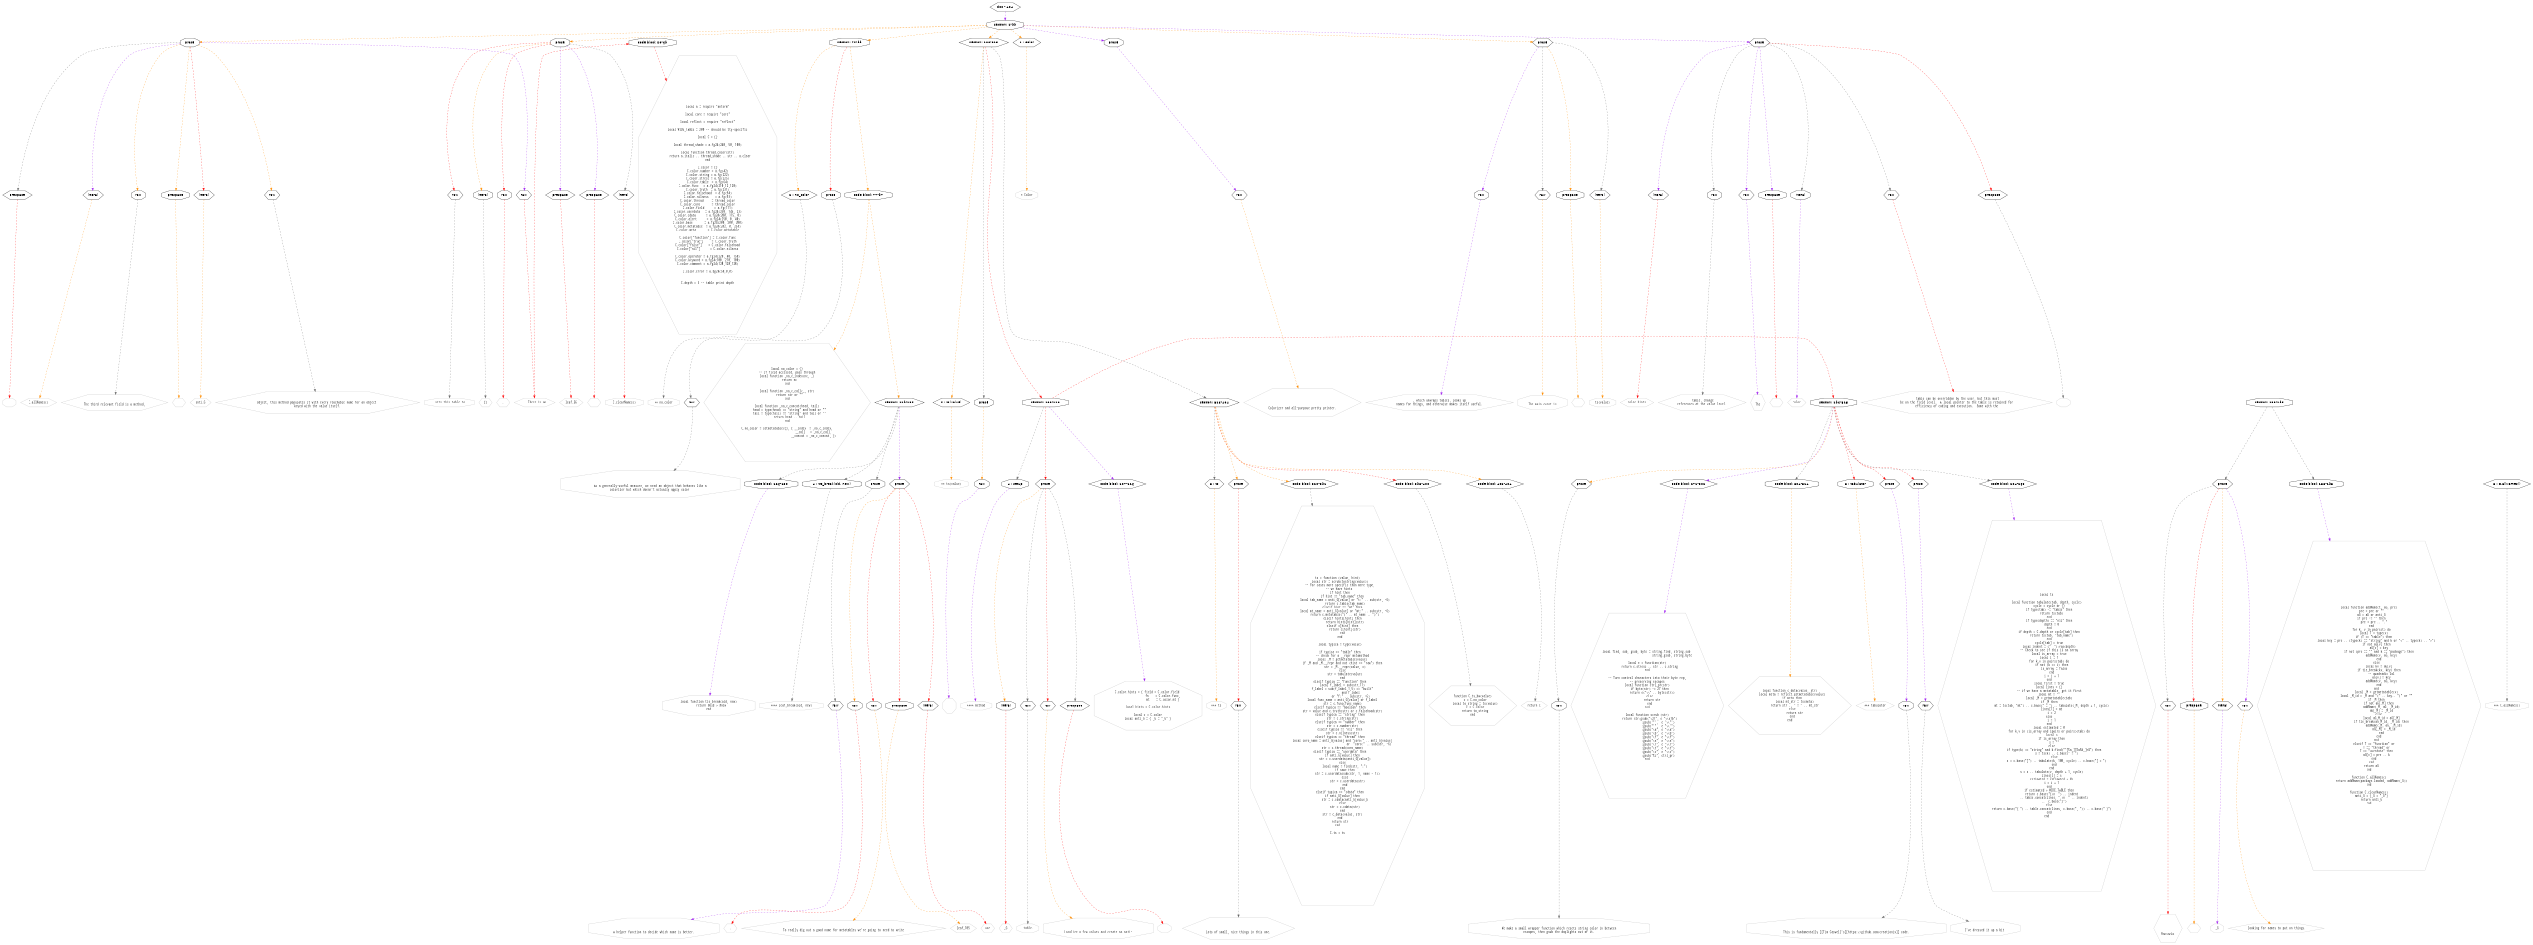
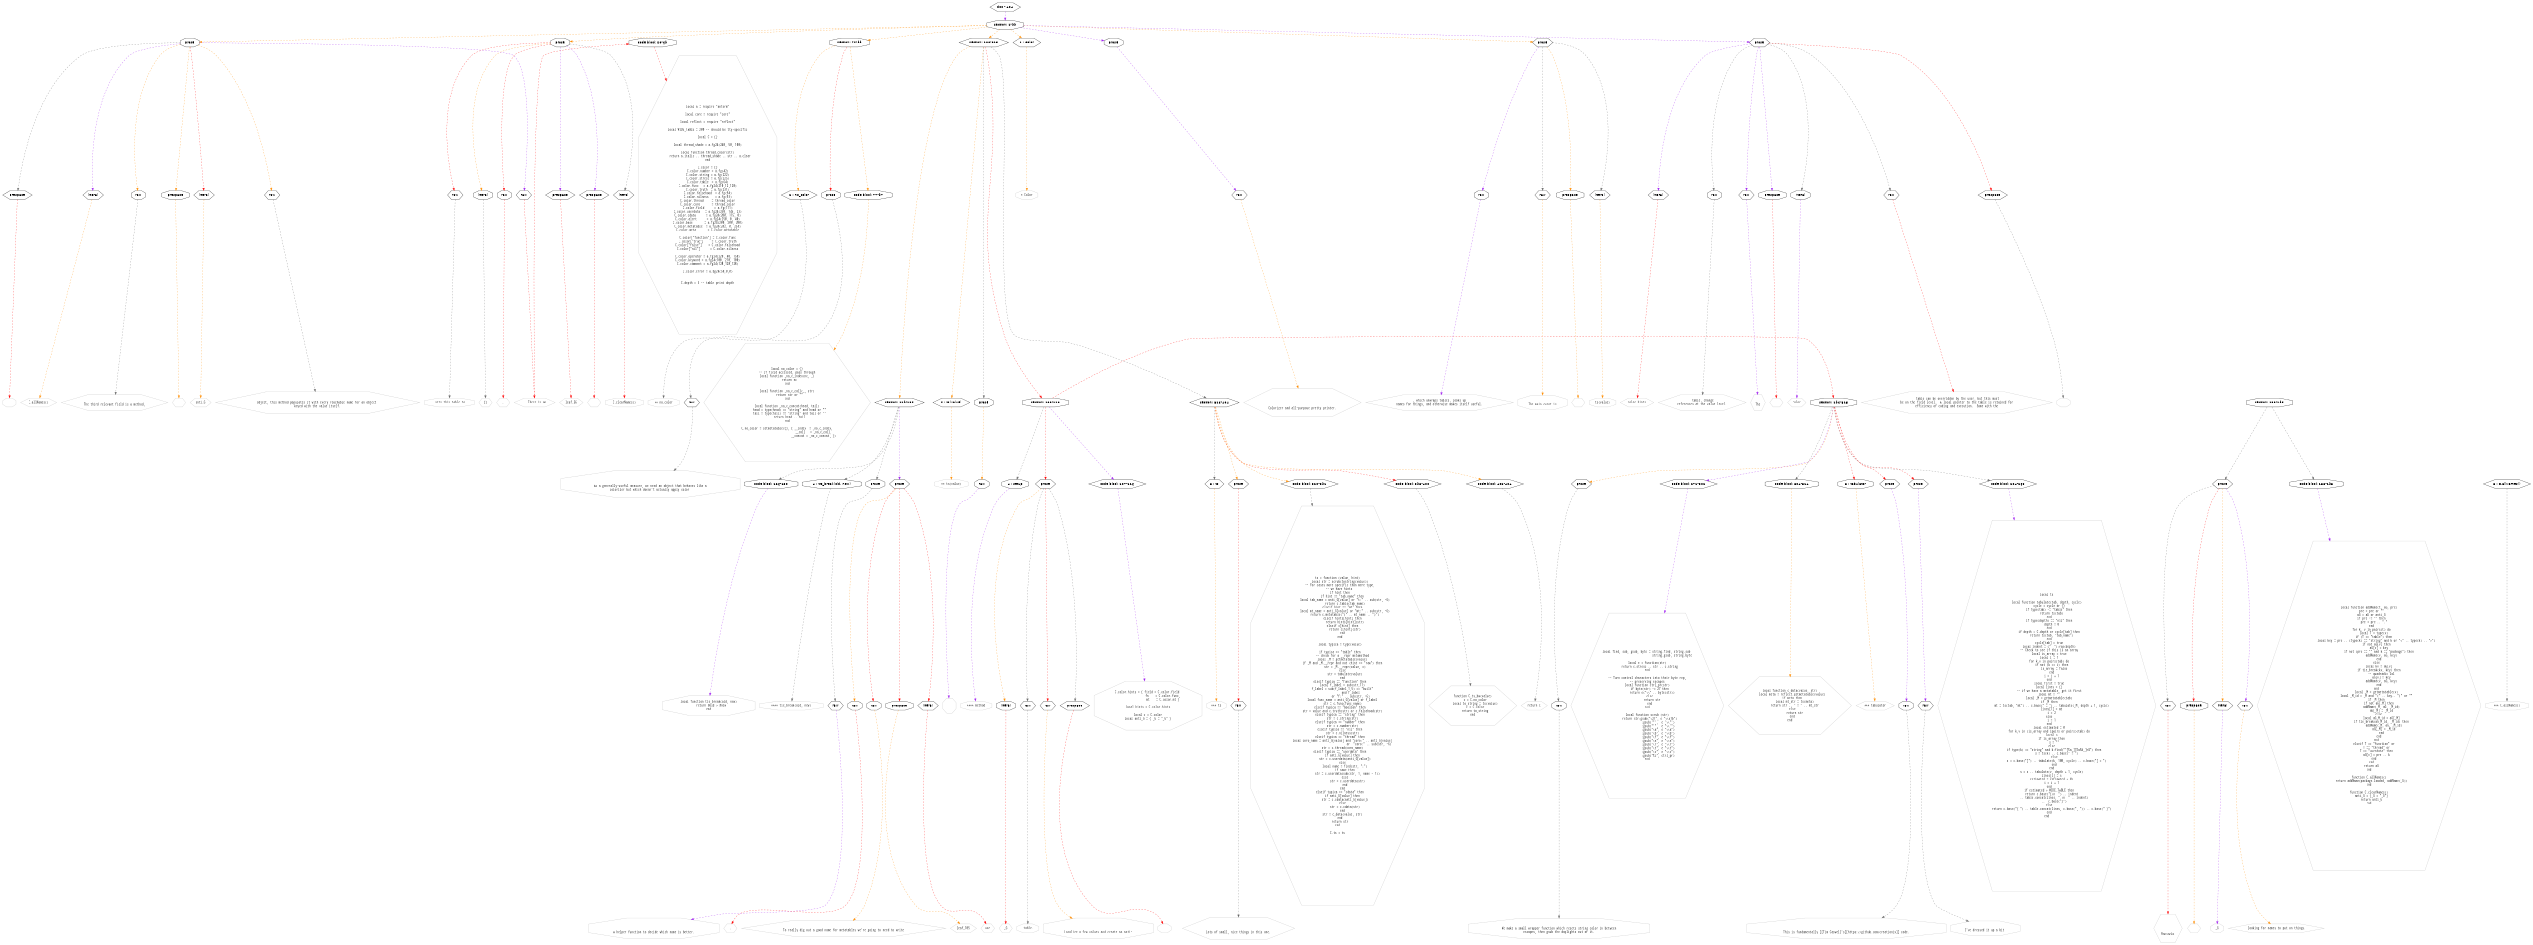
(884, 298) -> (915, 215)
(791, 706) -> (791, 706)
